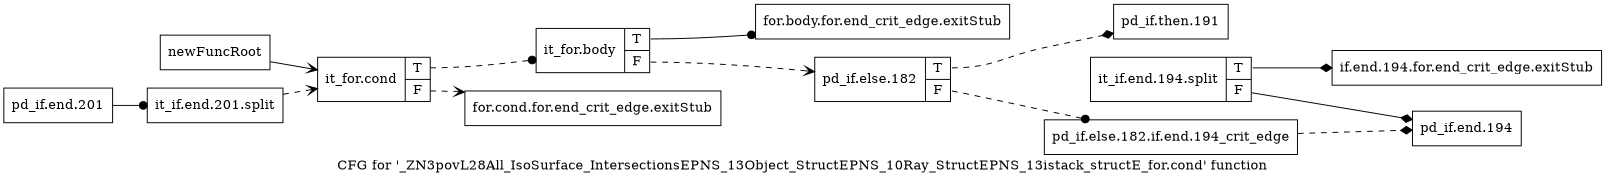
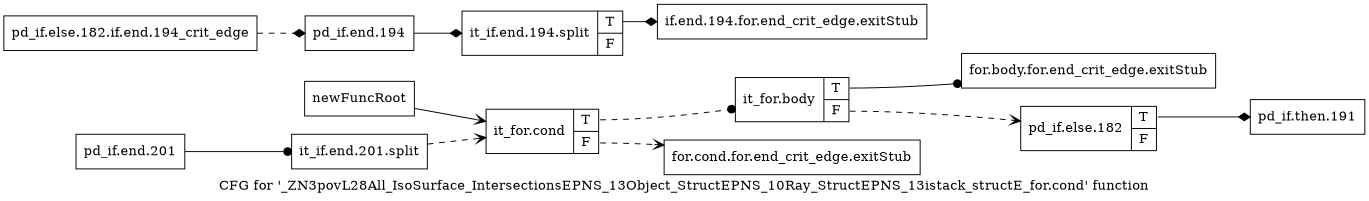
(1027, 52) -> (1198, 117)
(1017, 104) -> none
(1326, 105) -> (432, 33)
